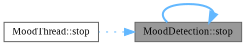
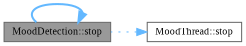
(112, 32) -> (124, 32)
